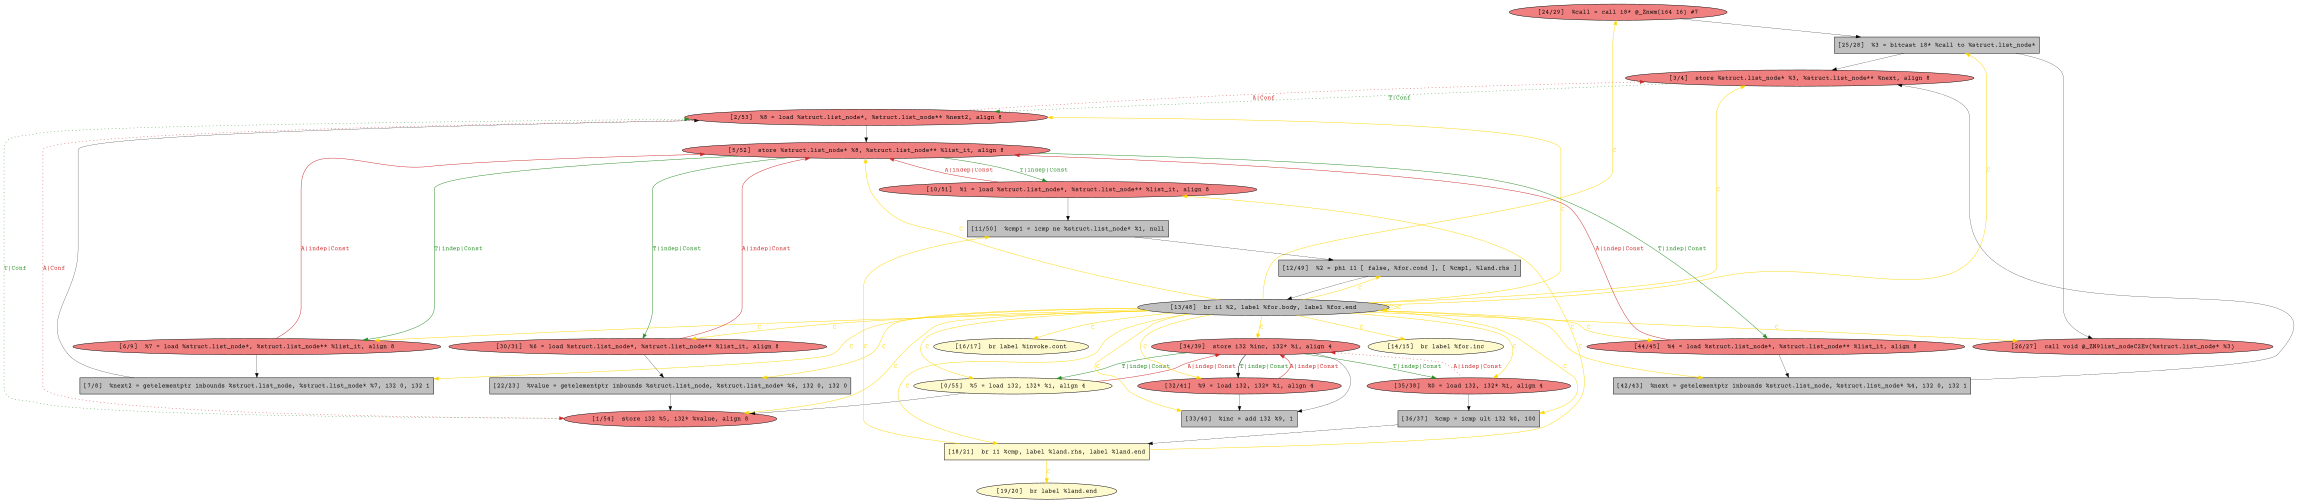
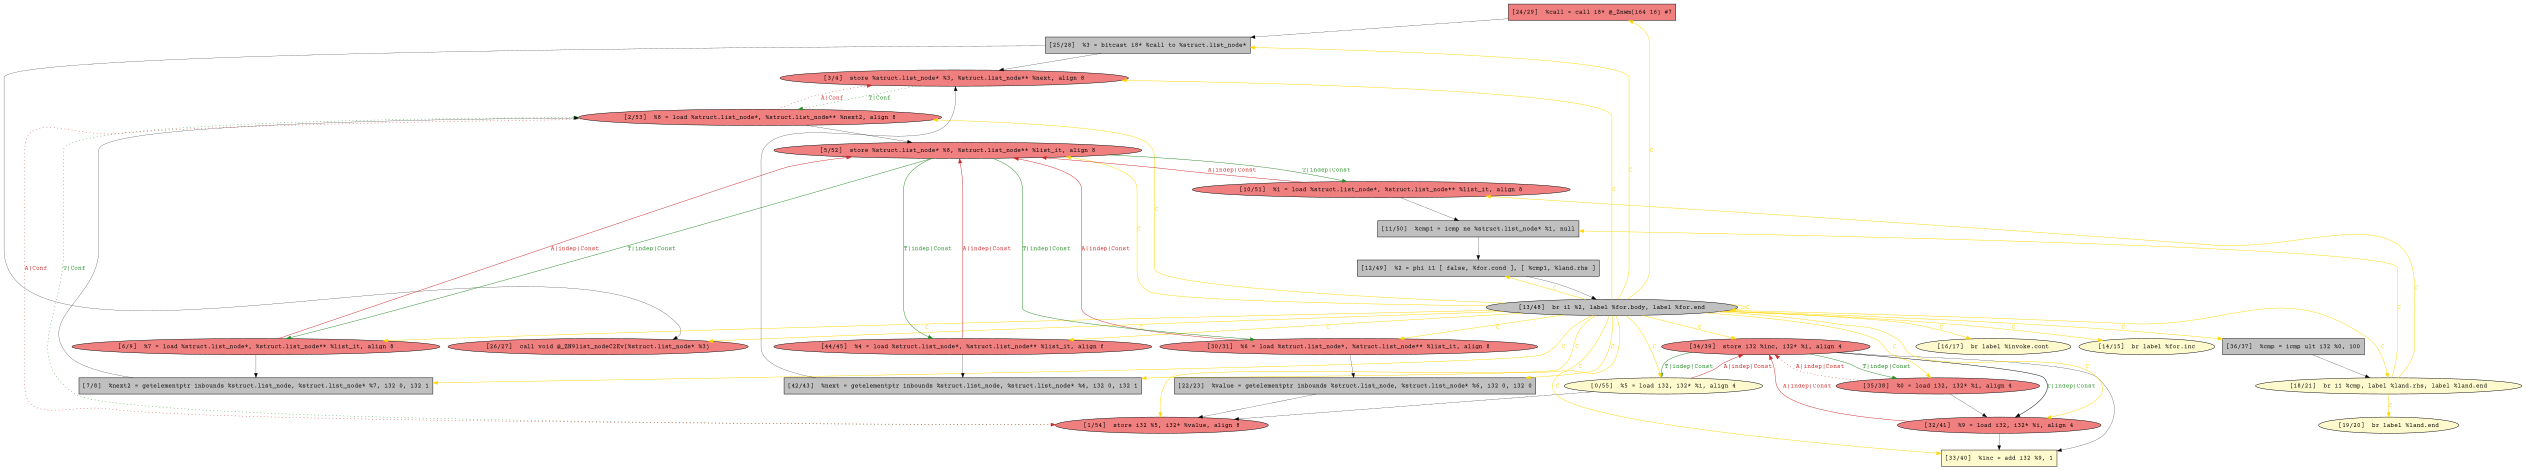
(1618, 12) -> (1592, 12)
(1469, 400) -> (1967, 404)
(1240, 419) -> (1999, 458)
(1047, 452) -> (2389, 386)
